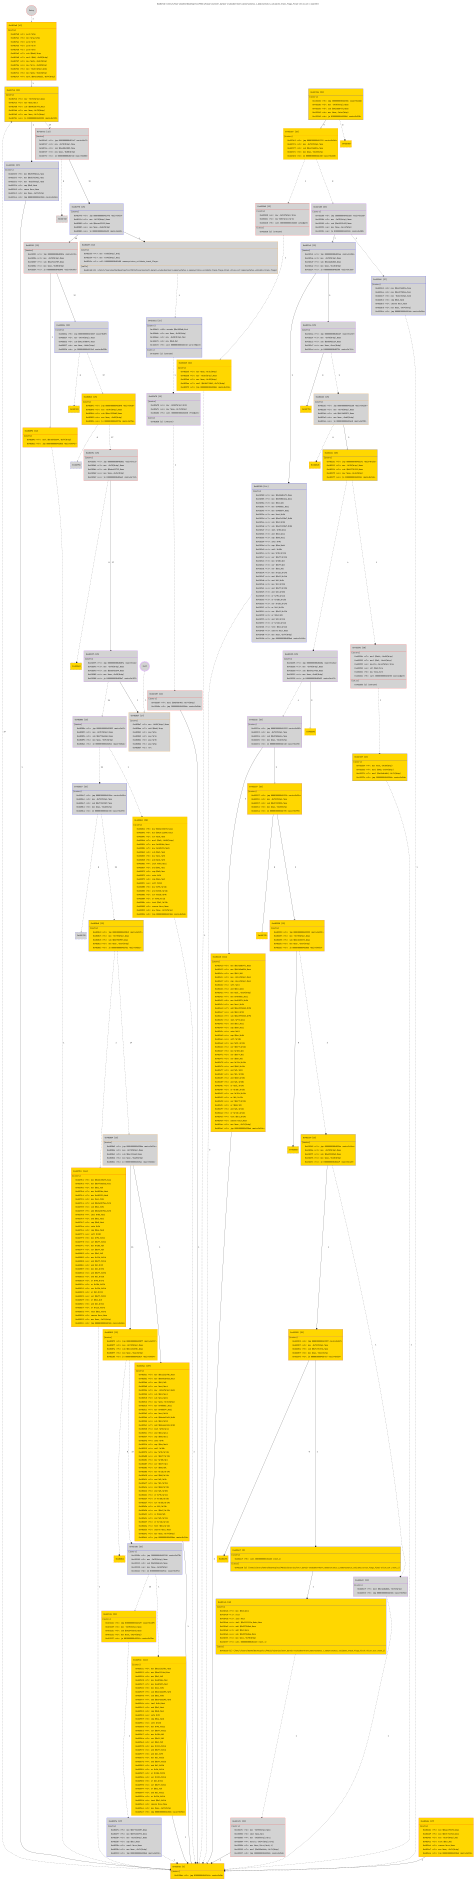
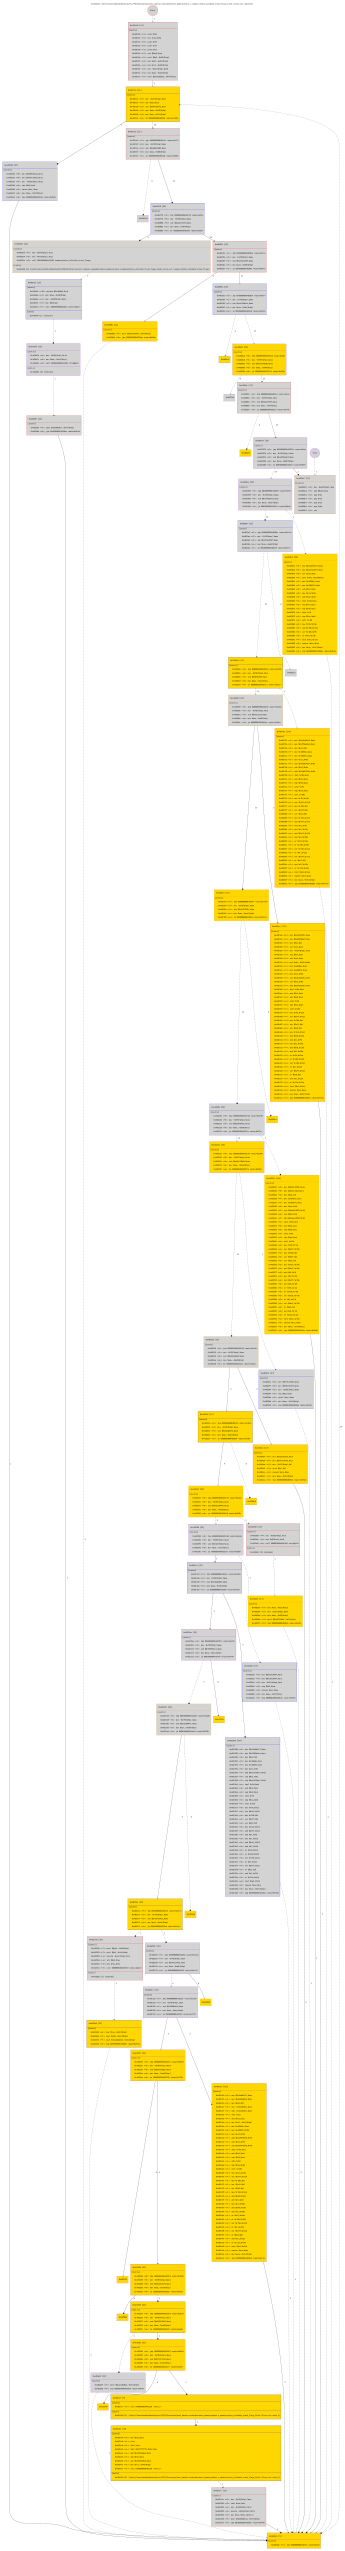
(32, 51) -> (153, 51)
none -> (231, 1352)
